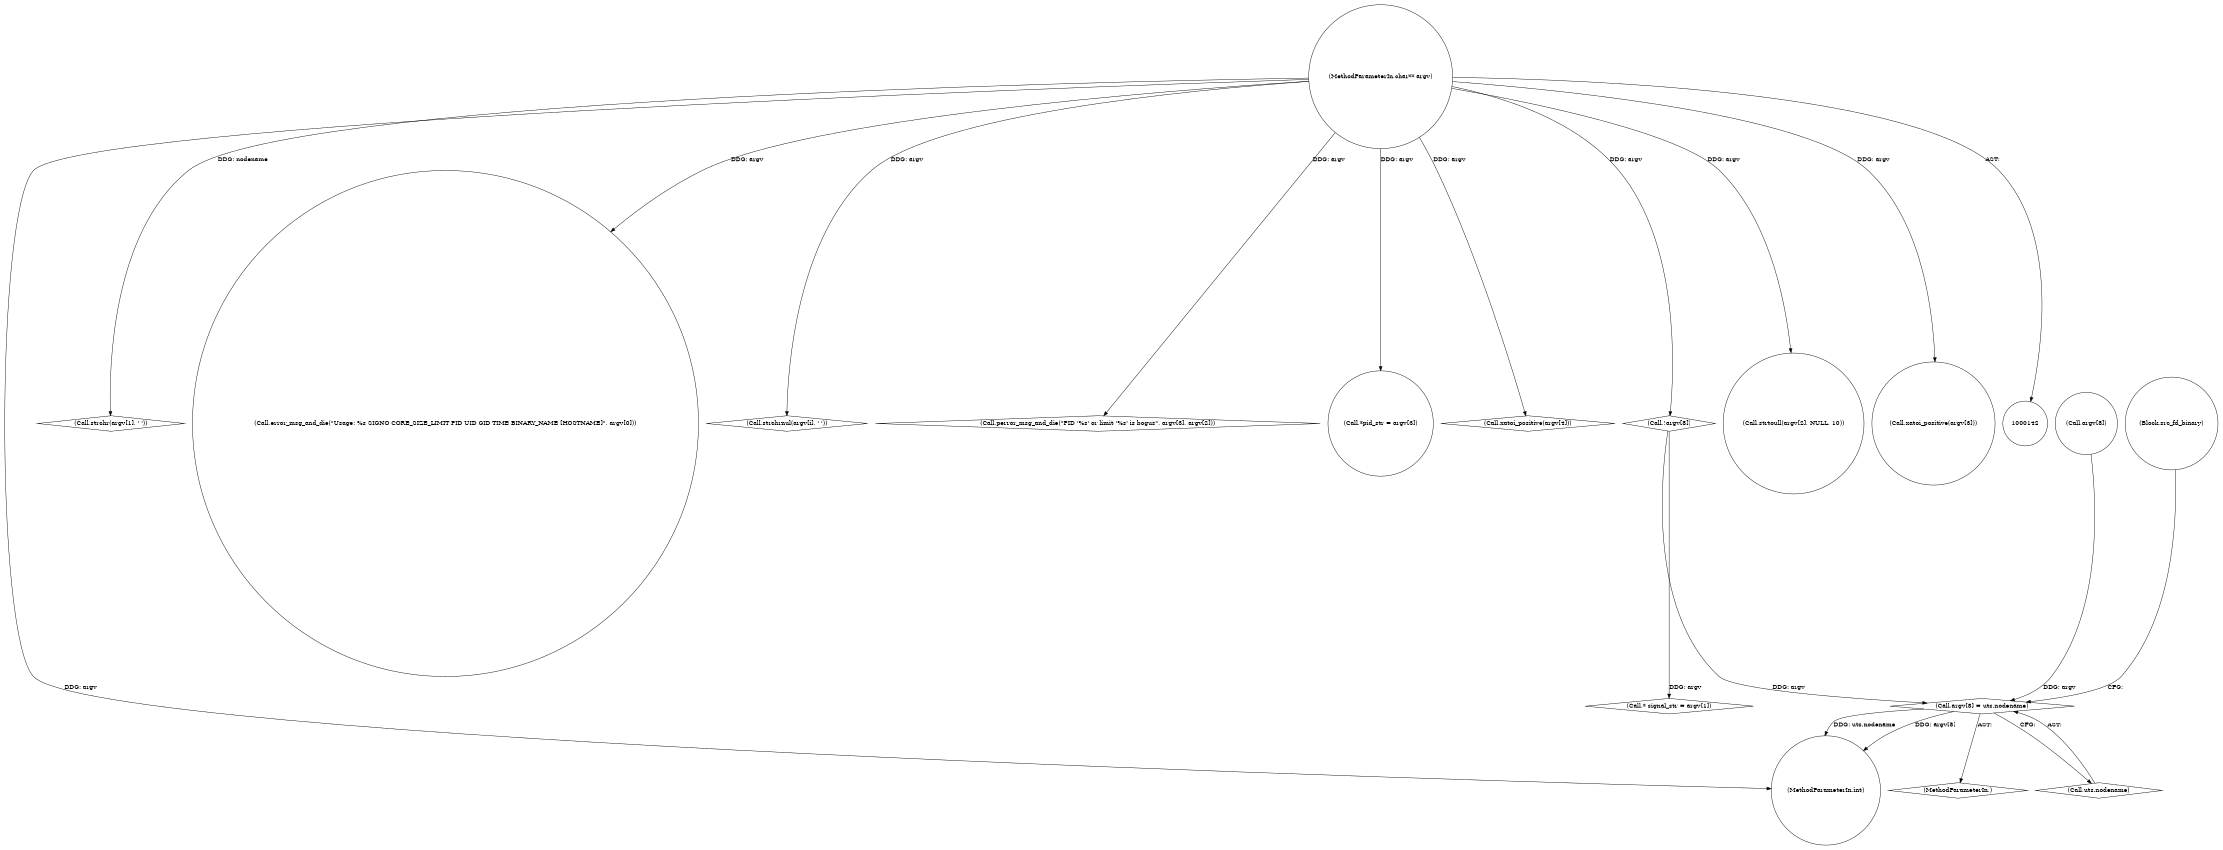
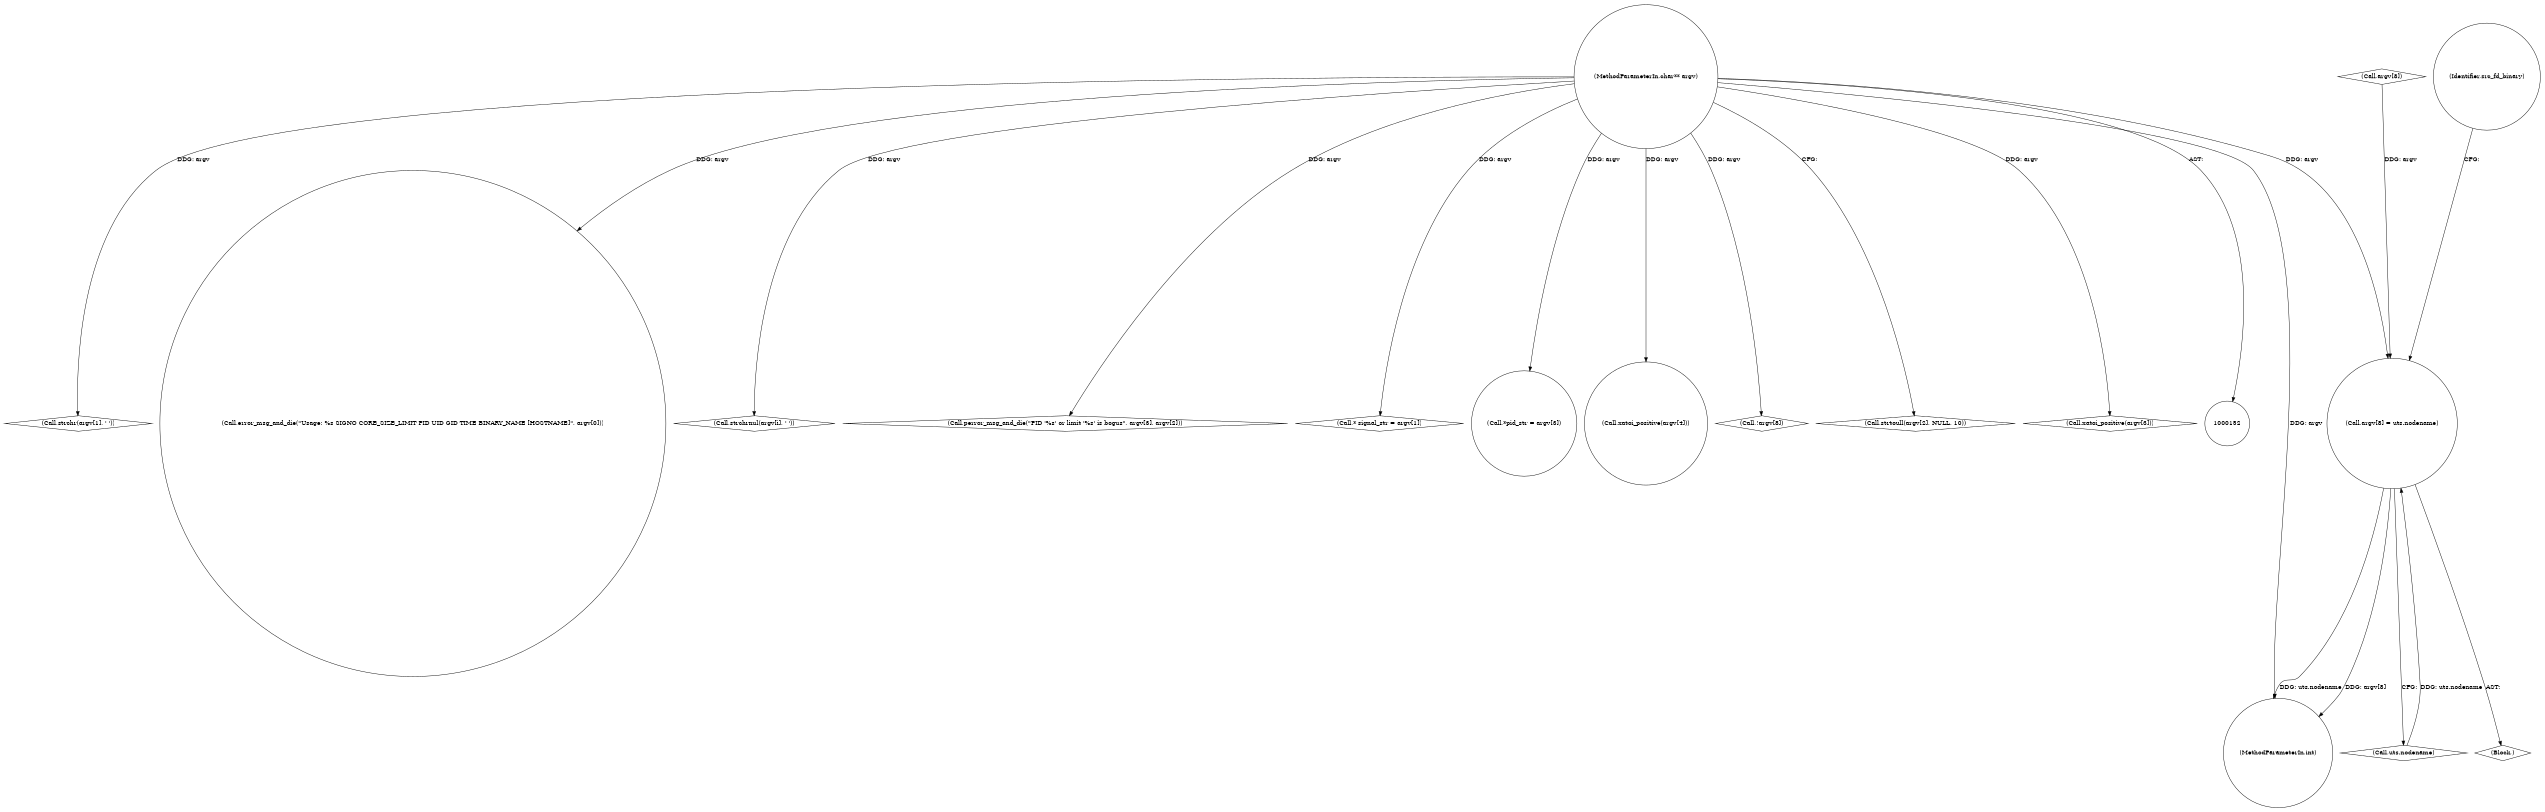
(243, 160) -> (194, 160)
(1724, 160) -> (1811, 160)
(1528, 423) -> (1646, 423)
(1794, 423) -> (1916, 423)
(1933, 423) -> (2110, 423)
(2025, 423) -> (2227, 423)
(2086, 423) -> (2382, 77)
(2172, 423) -> (2487, 77)
(1669, 556) -> (1433, 224)
(1702, 656) -> (2116, 119)
(1982, 706) -> (2392, 423)
(2056, 725) -> (2452, 687)
(1958, 790) -> (2503, 753)
